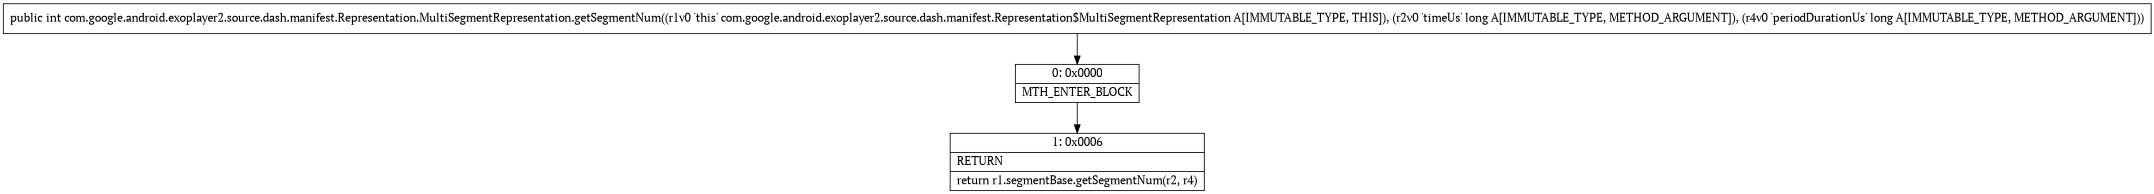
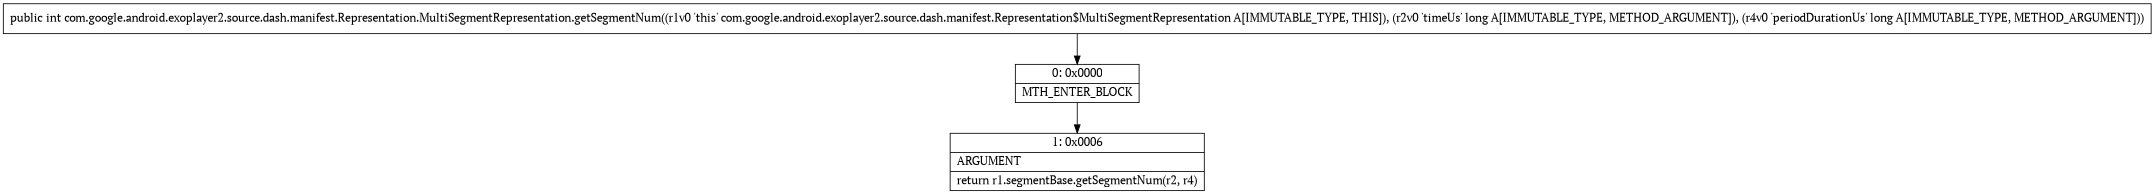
(980, 162) -> (989, 162)
